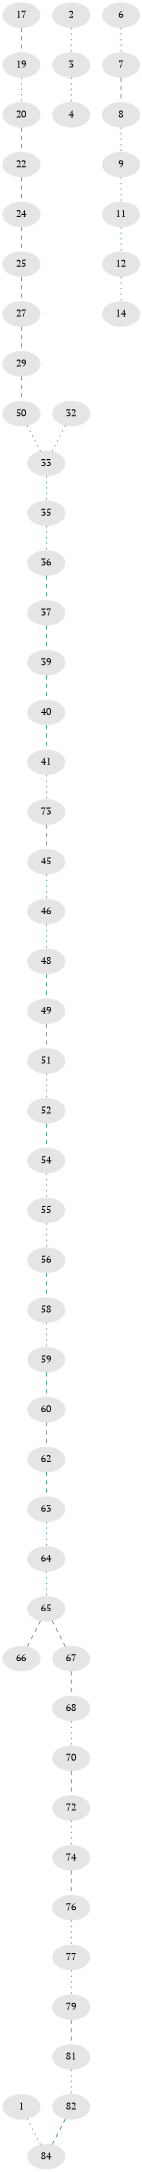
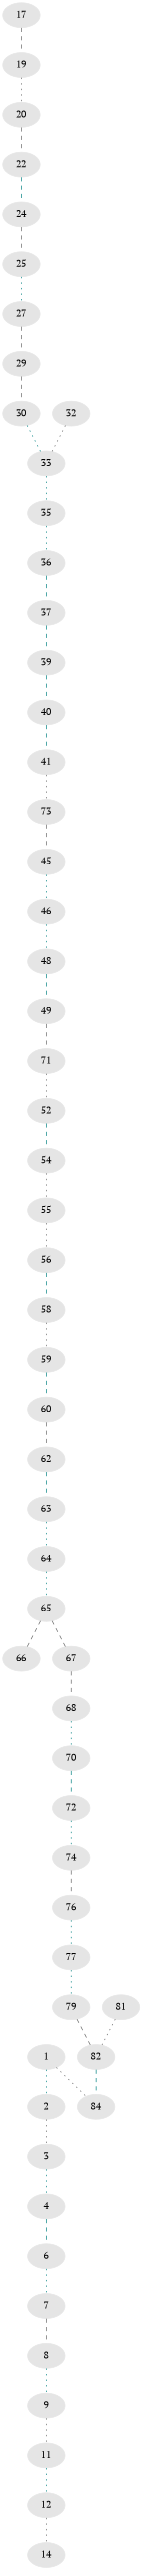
(21, 289) -> (21, 289)
(21, 414) -> (21, 414)
(46, 1061) -> (46, 1061)
(71, 2032) -> (84, 2032)
none -> (46, 2082)
none -> (46, 2231)
